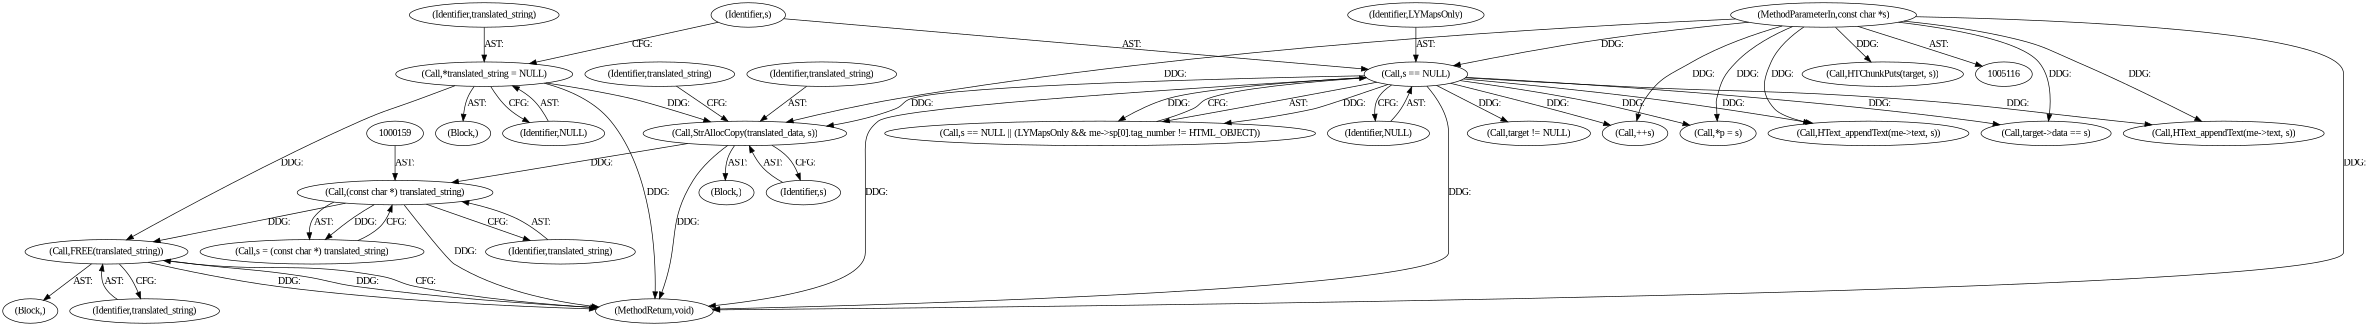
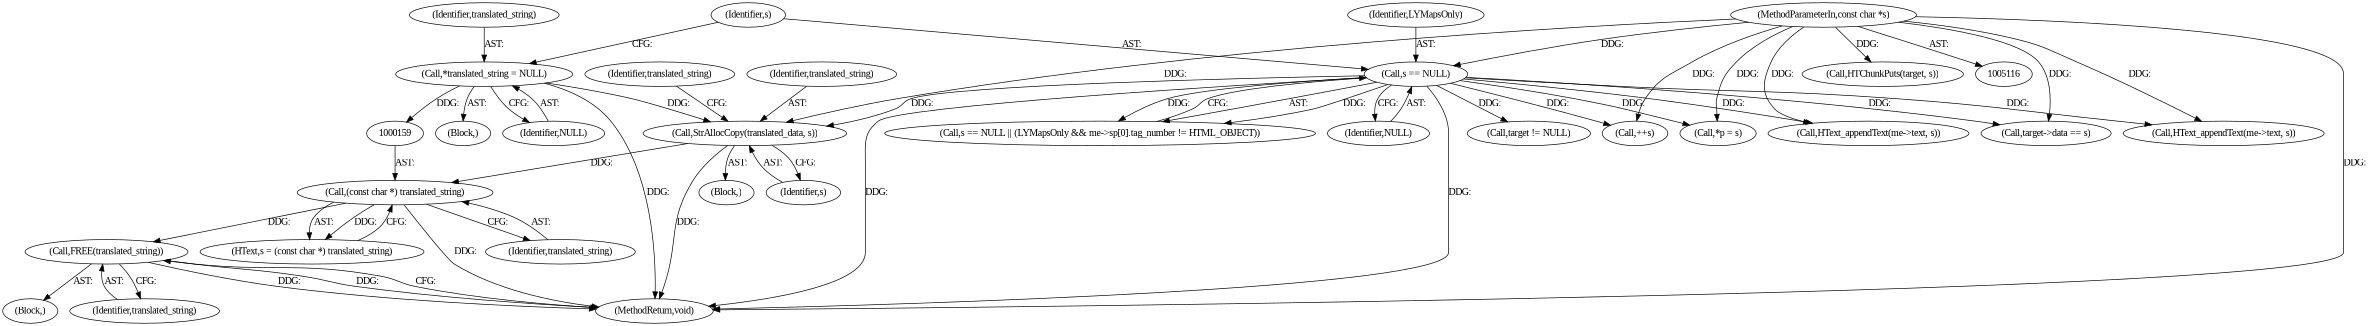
(290, 154) -> (434, 100)
(312, 252) -> (312, 252)
